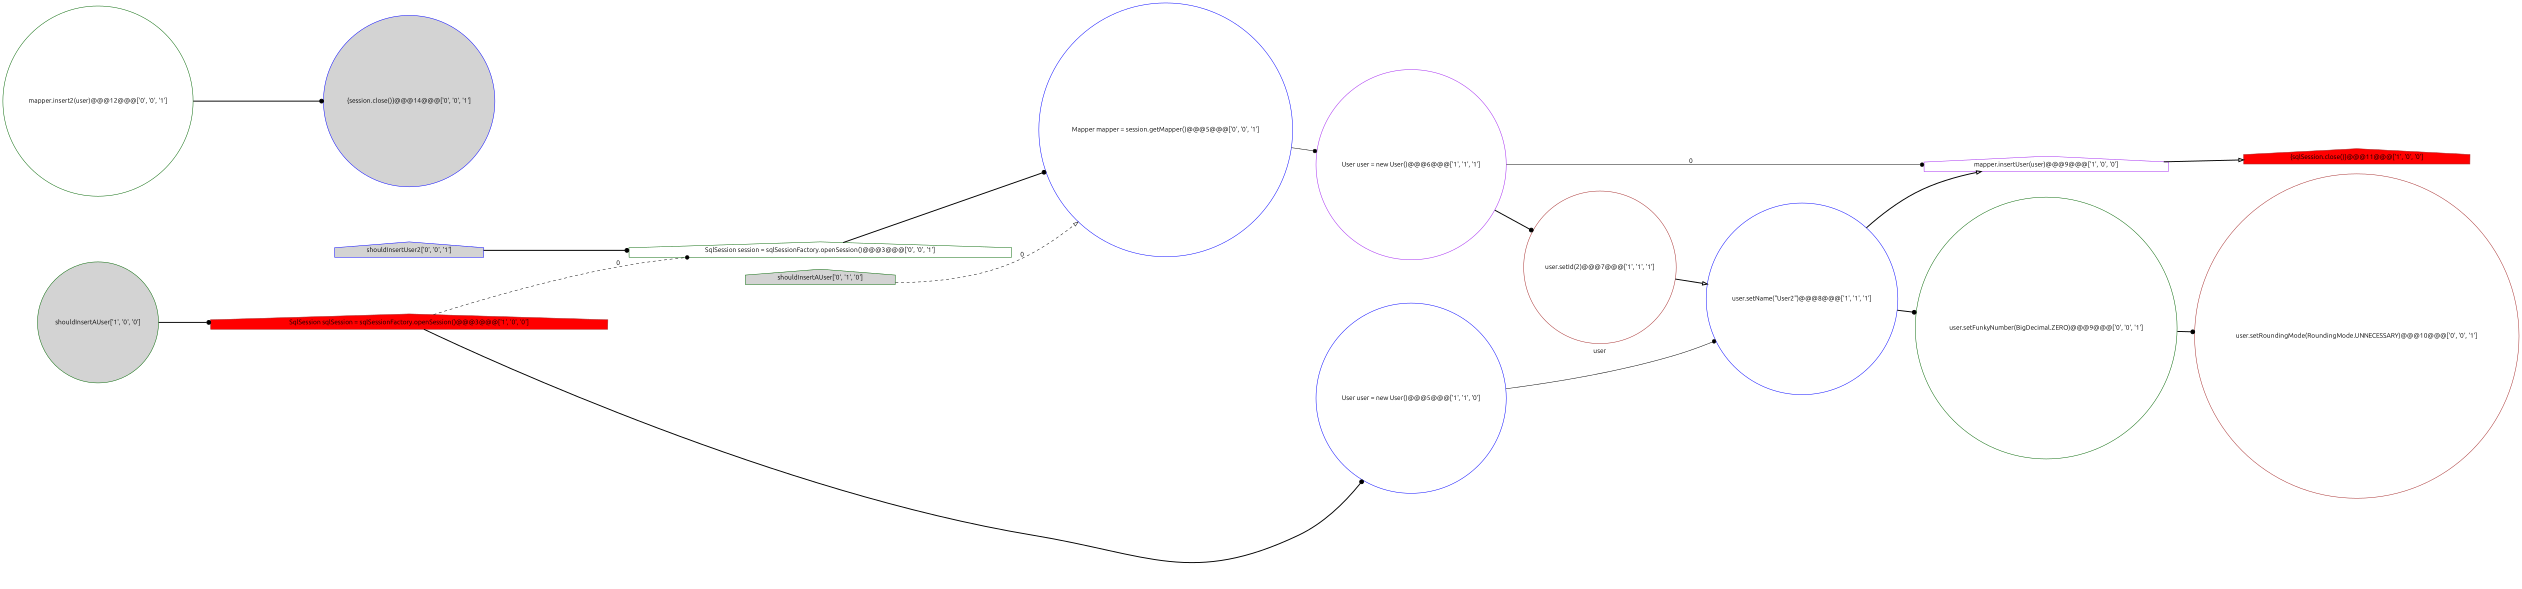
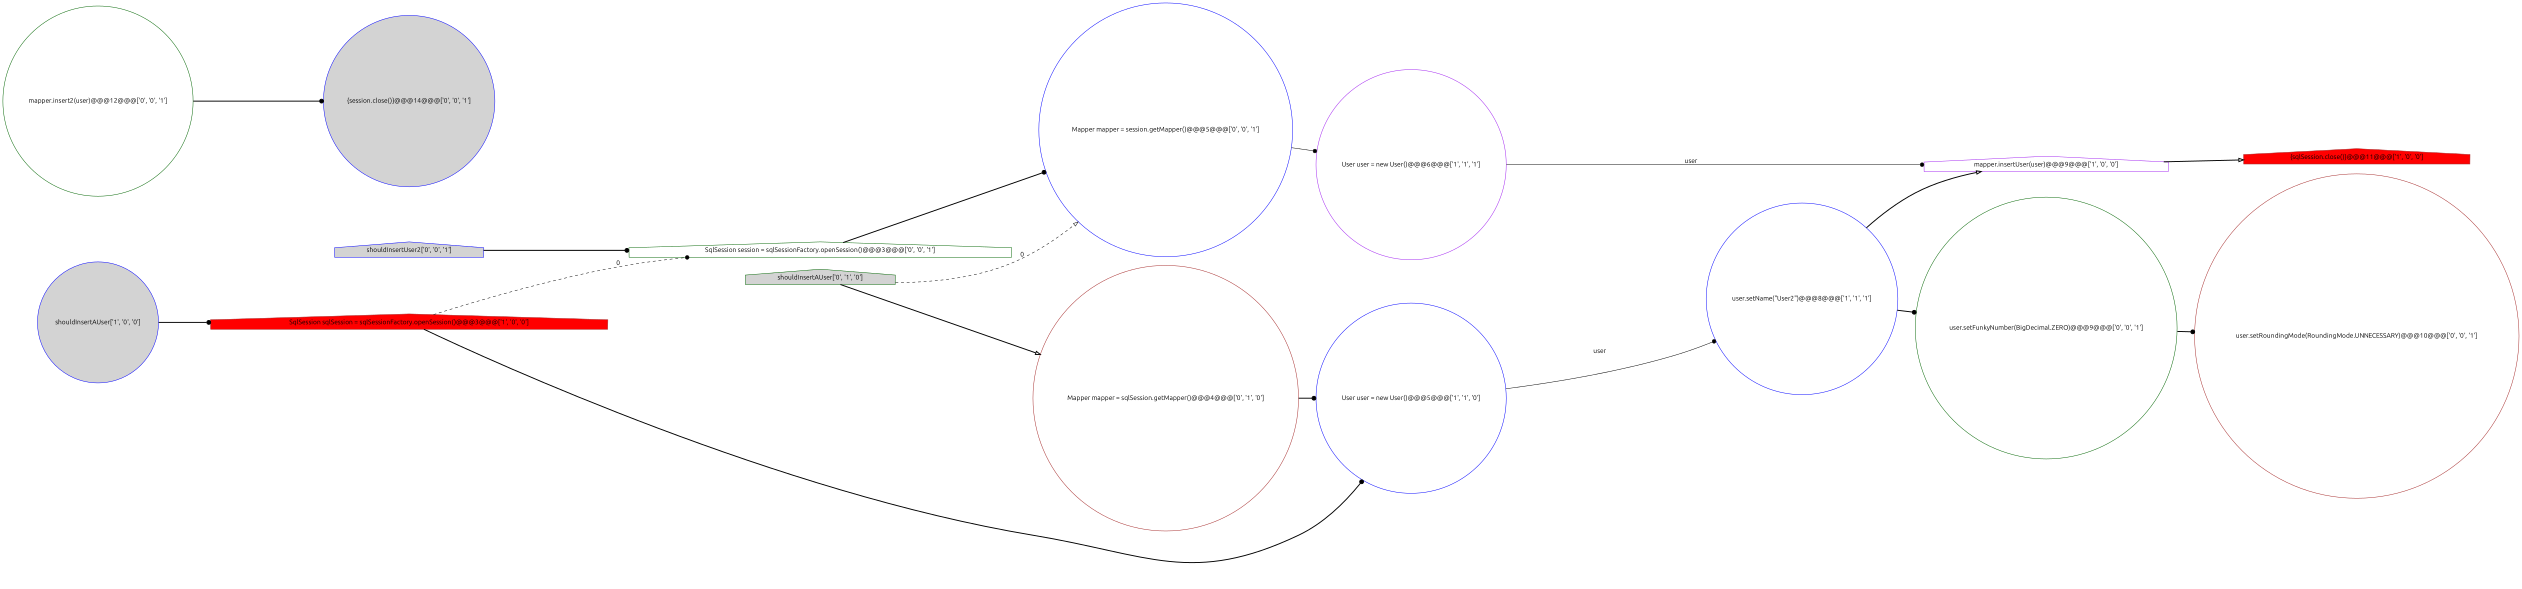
(1691, 161) -> (1691, 161)
(1600, 267) -> none
(98, 322) -> (98, 322)
none -> (1166, 398)
